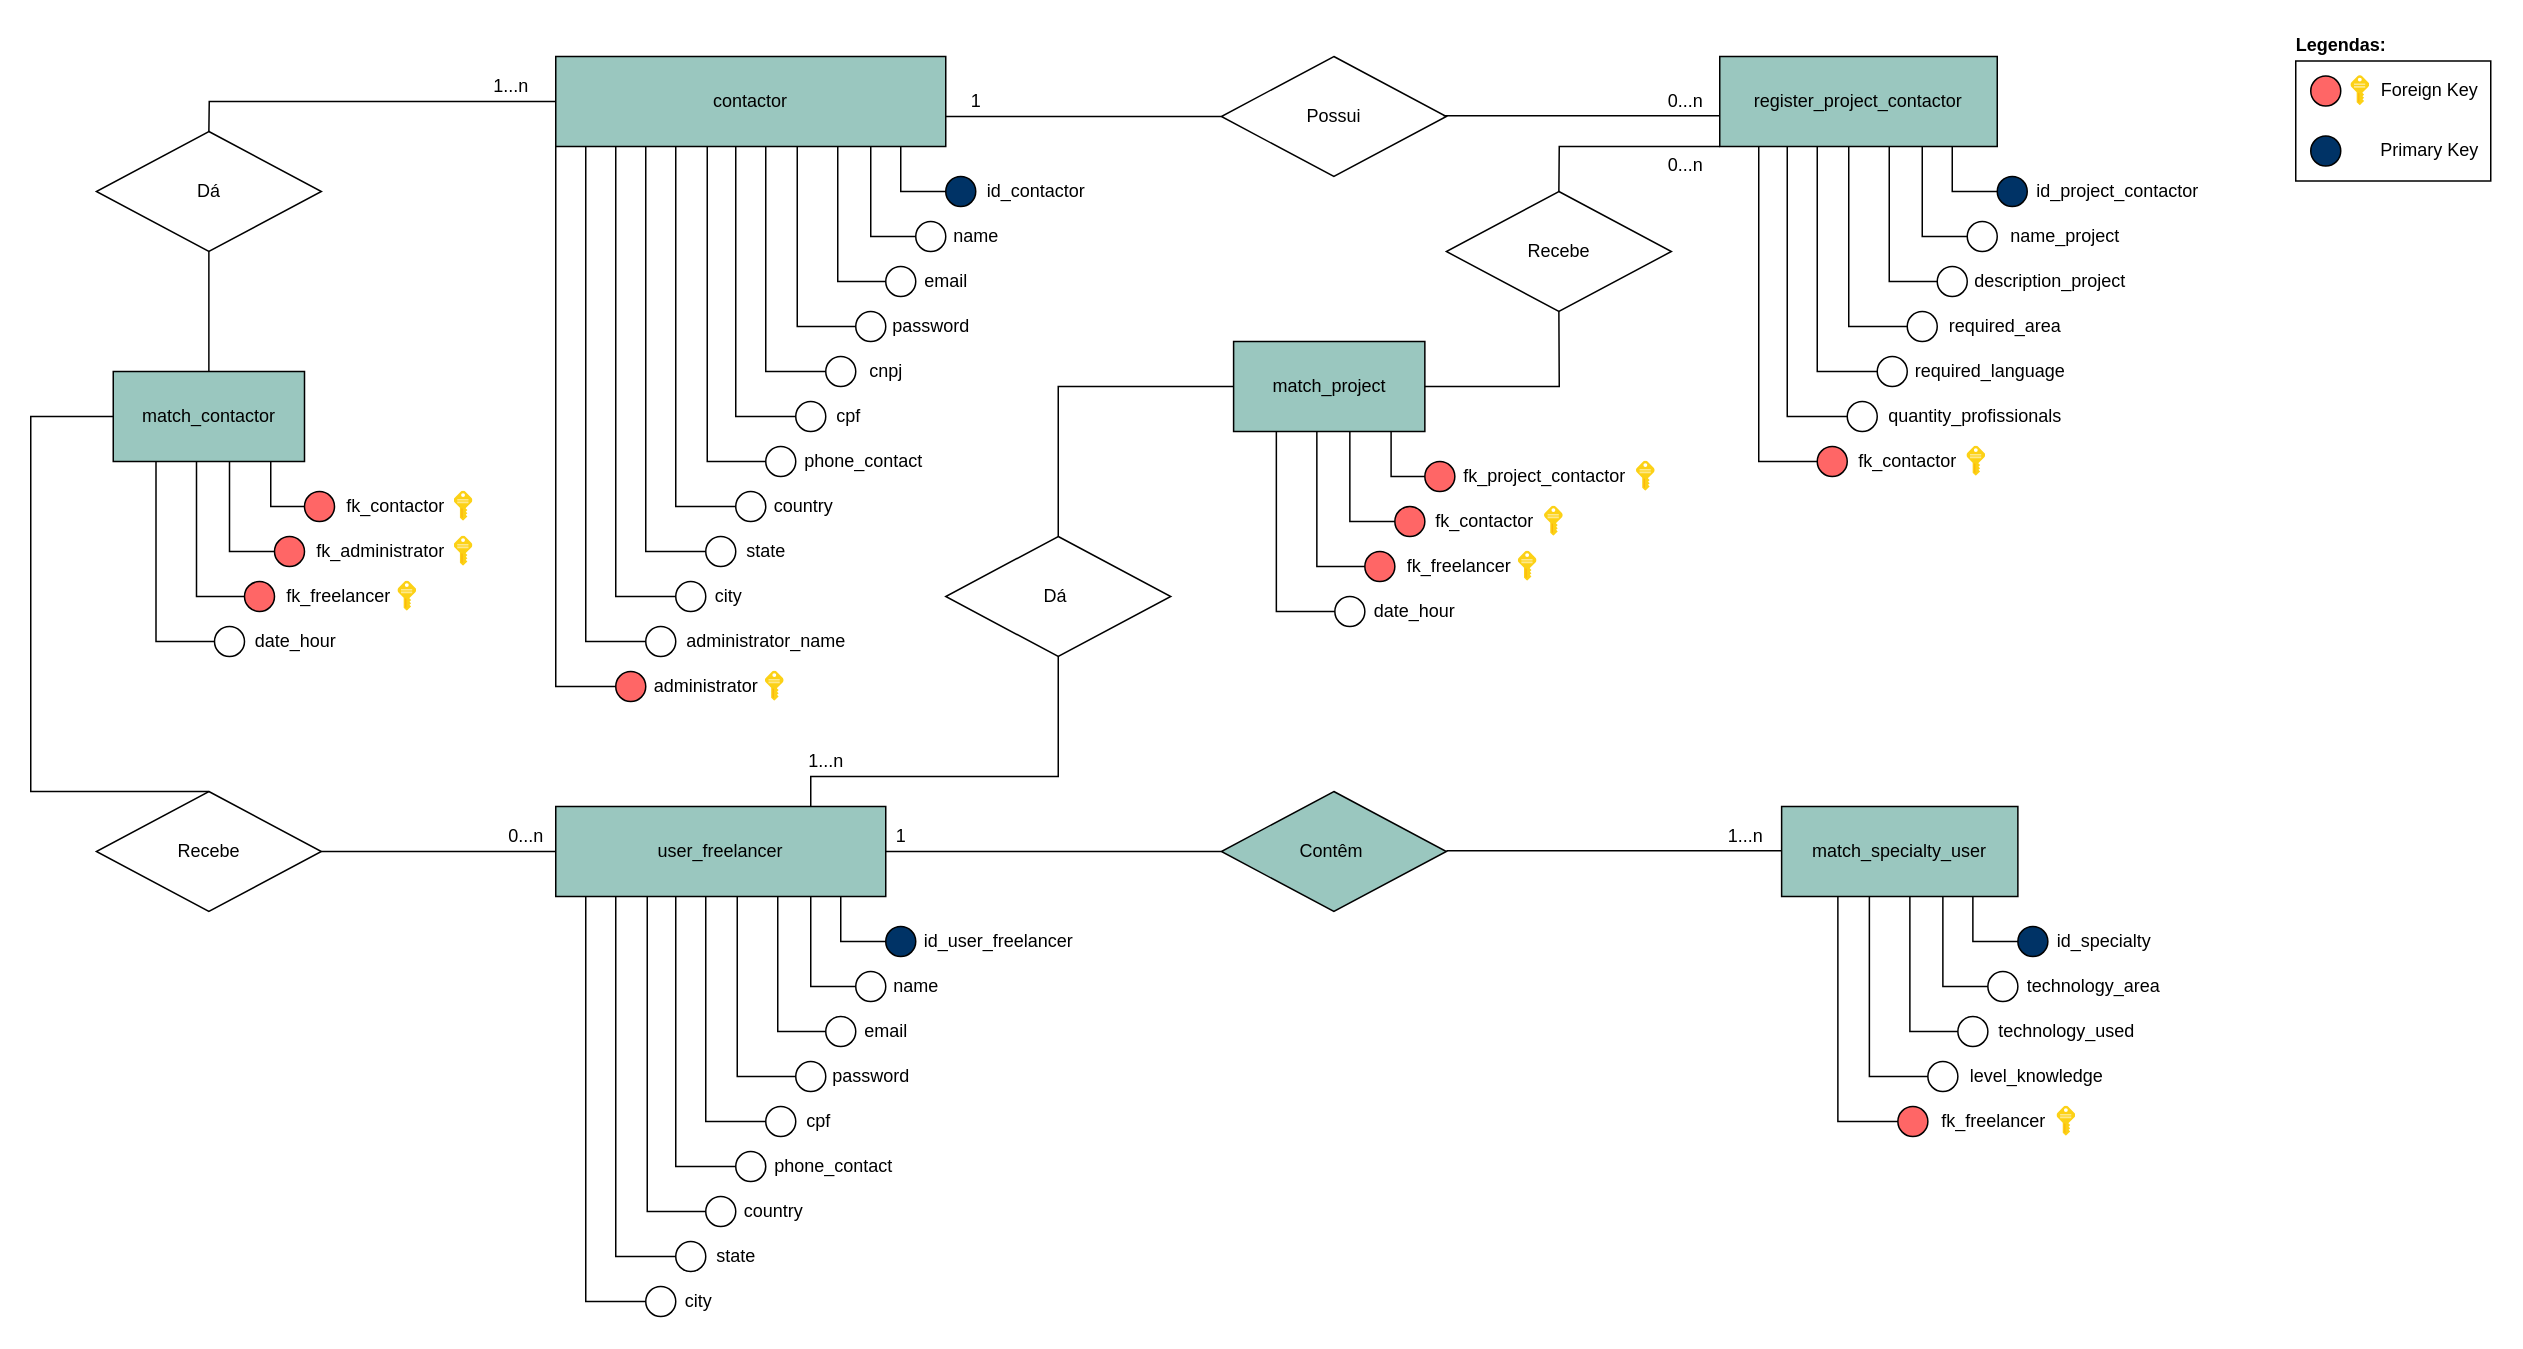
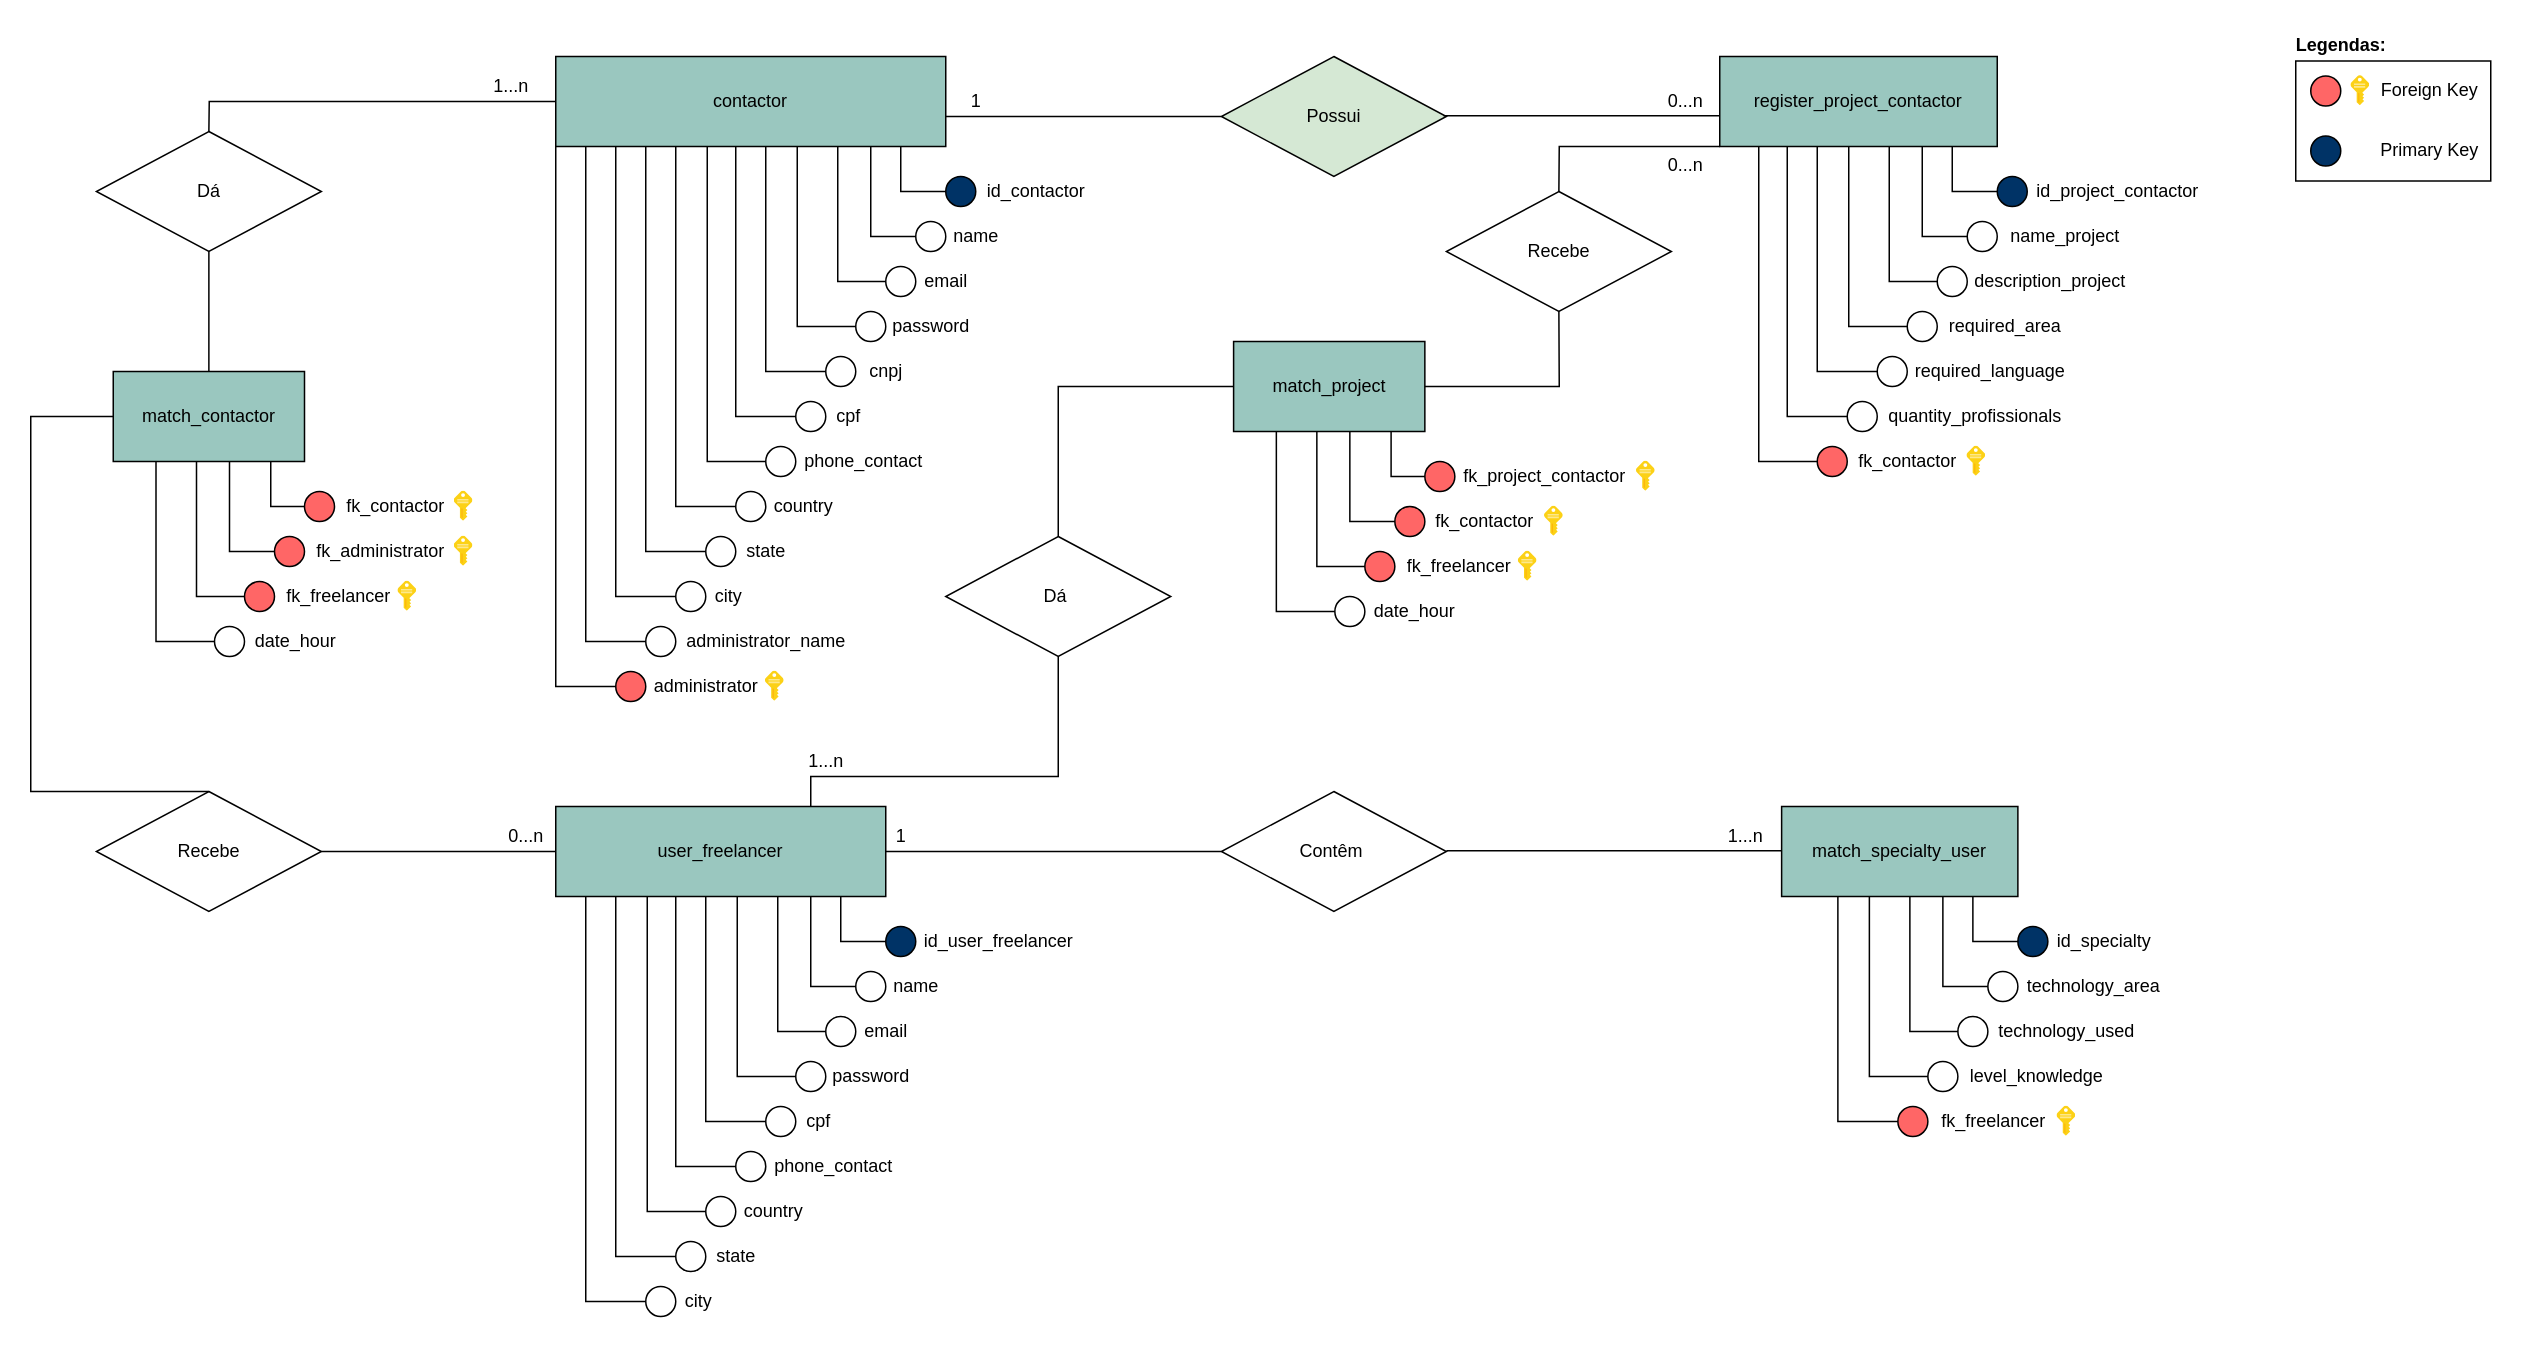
(1334, 116) -> (1334, 116)
(1334, 851) -> (1334, 851)
